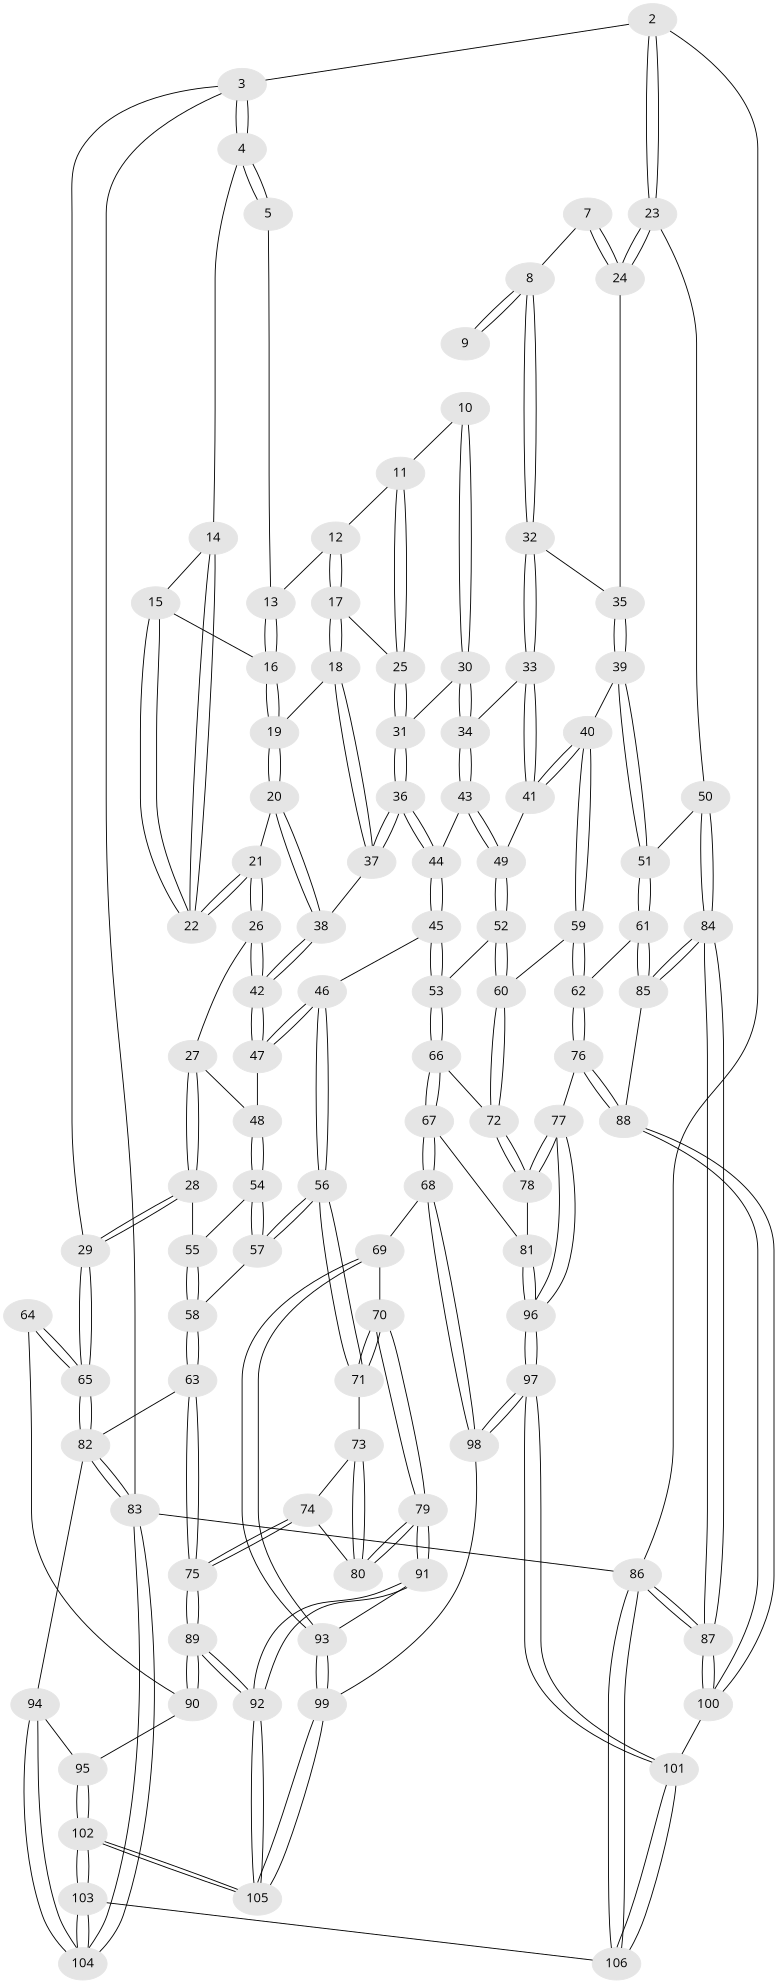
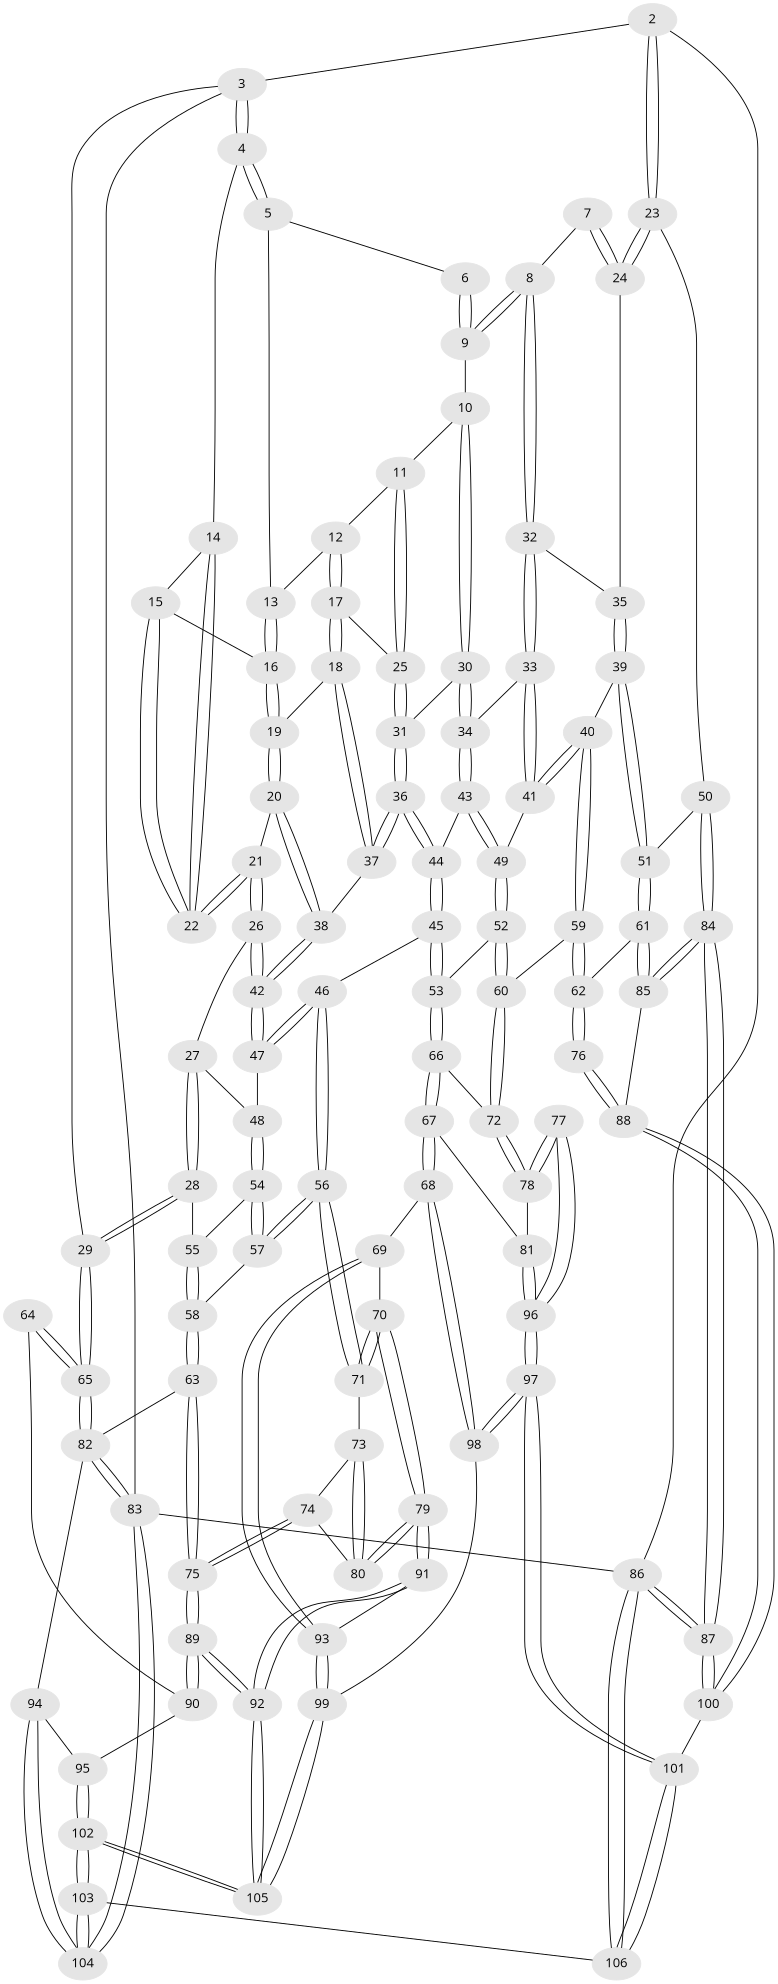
none -> (465, 279)
none -> (465, 376)
(569, 1089) -> none
